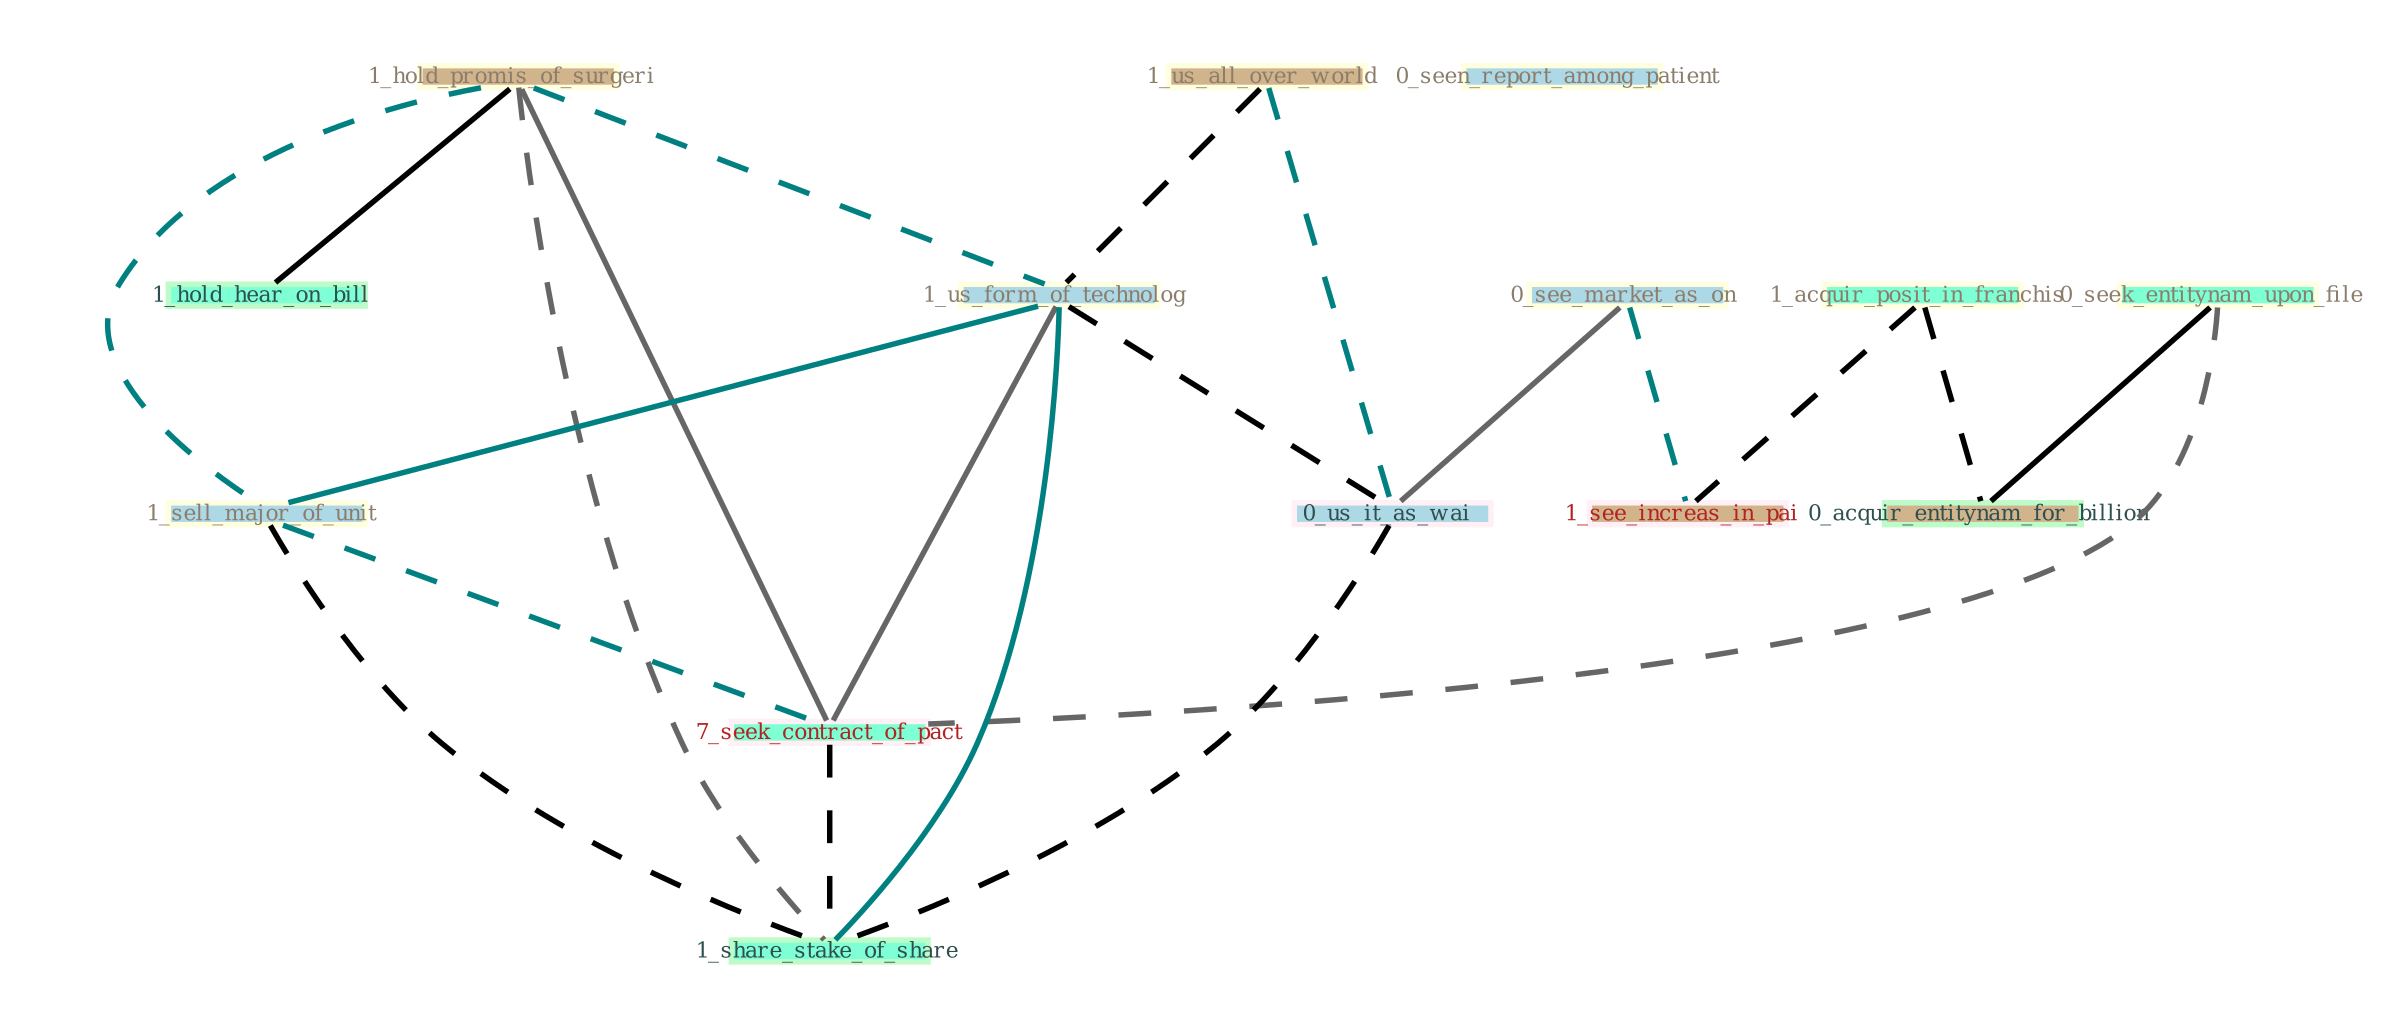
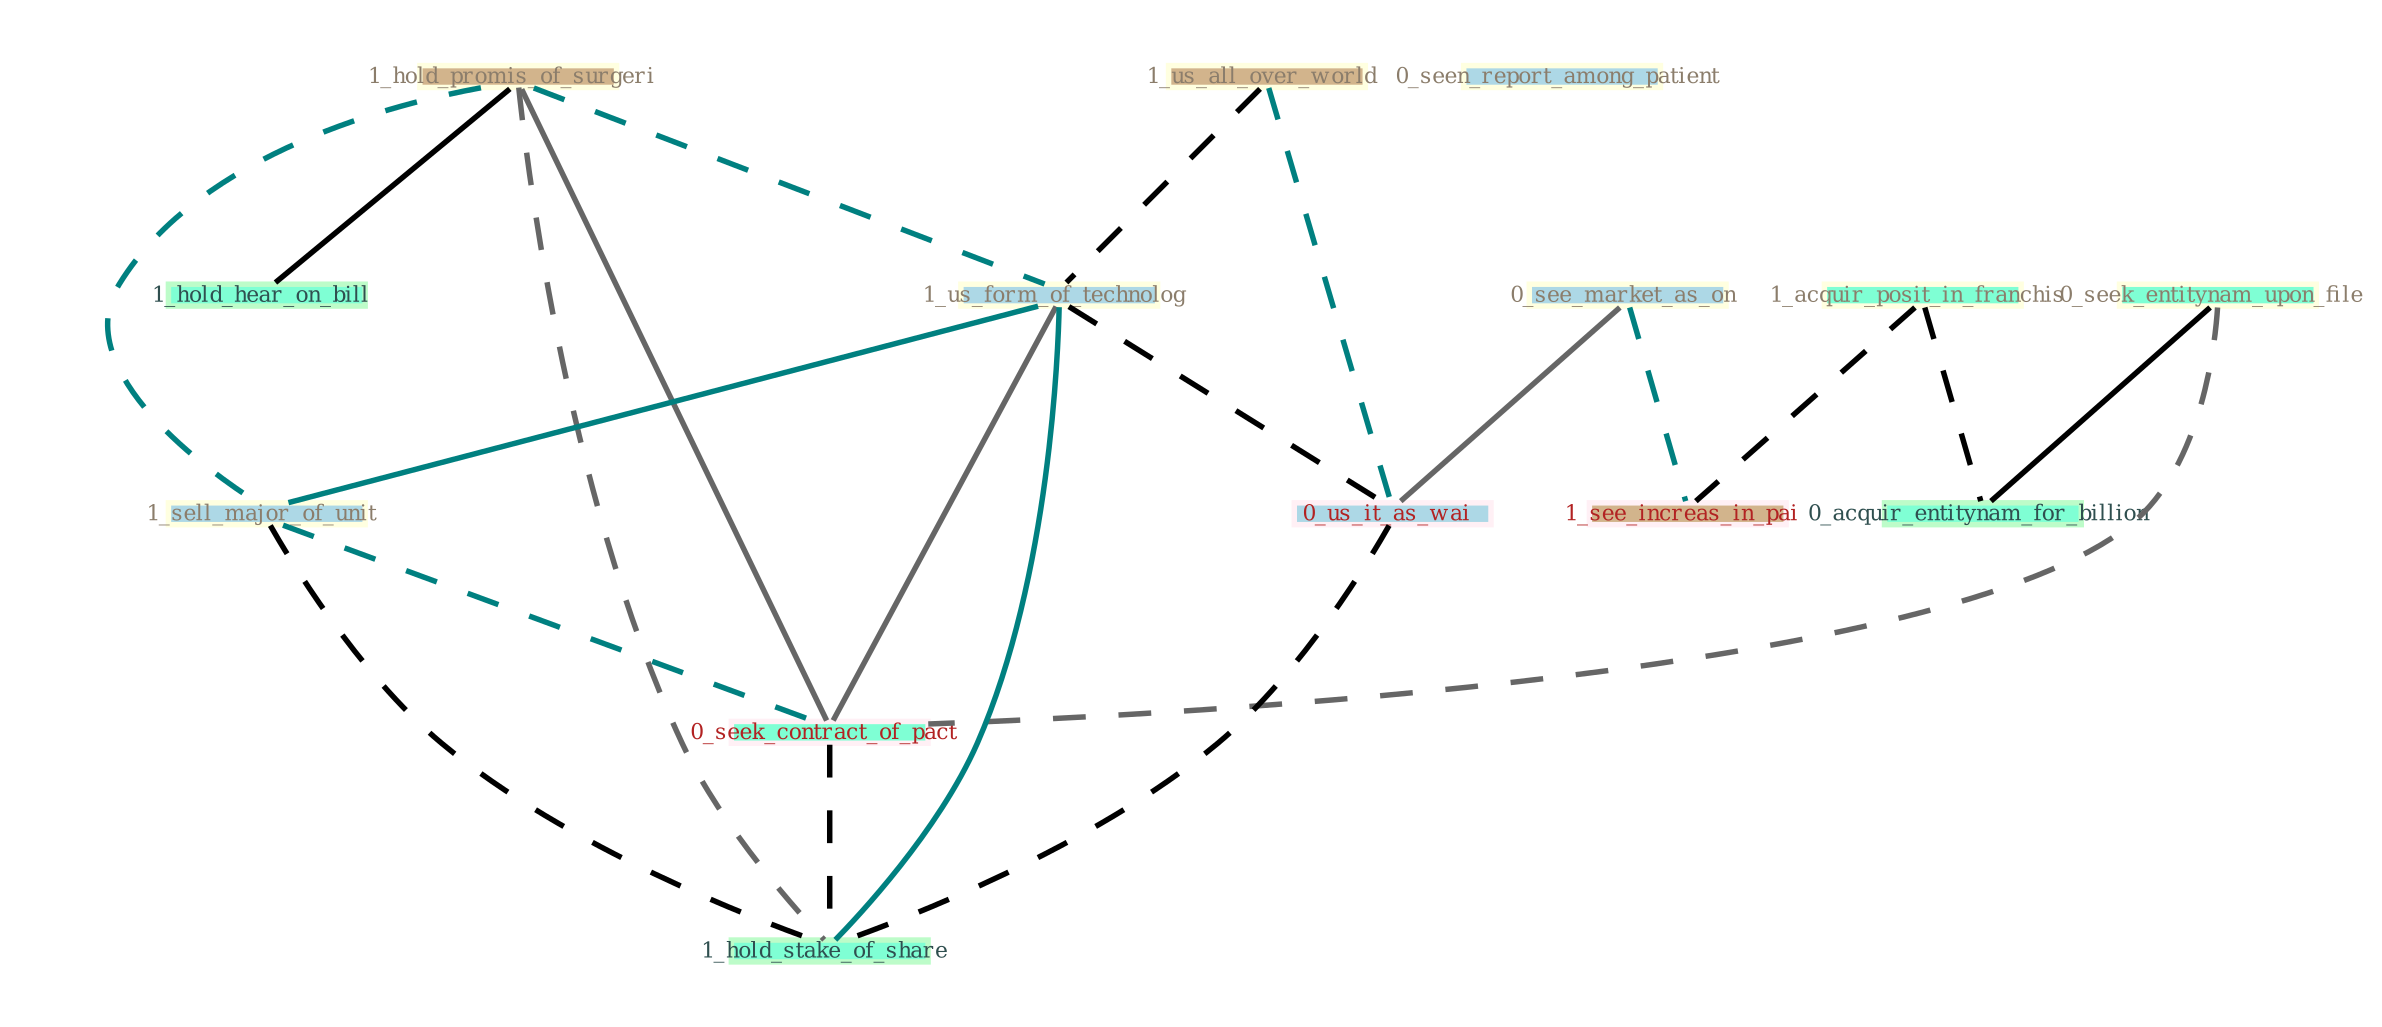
(1393, 514) -> (1393, 514)
(1983, 514) -> (1983, 514)
(830, 732) -> (830, 732)
(830, 951) -> (830, 951)
